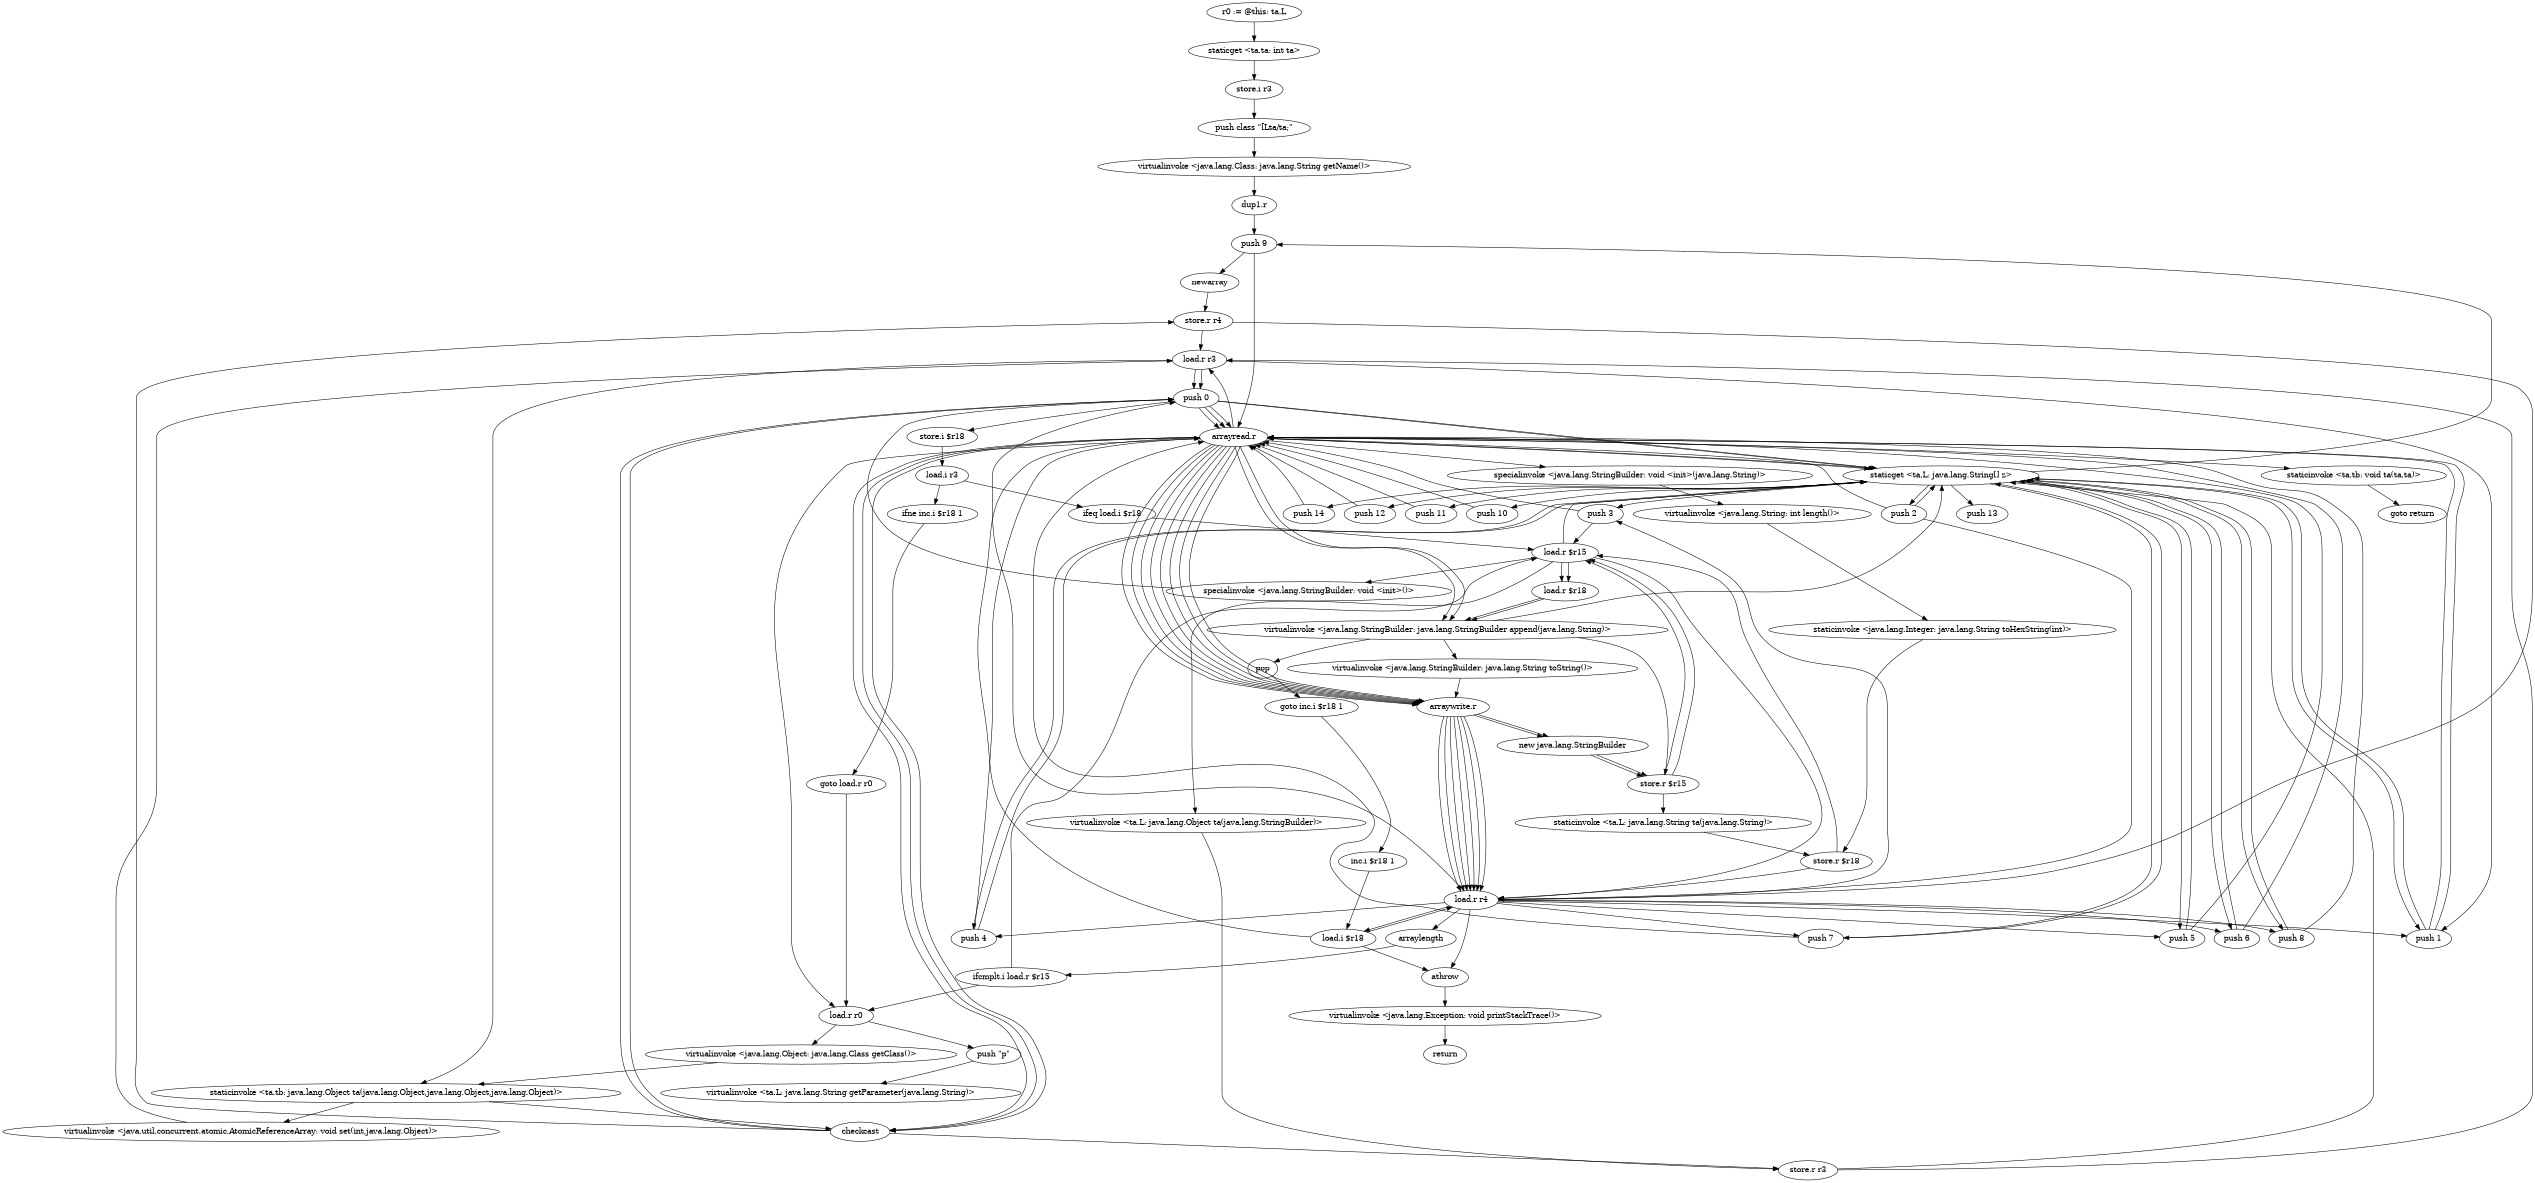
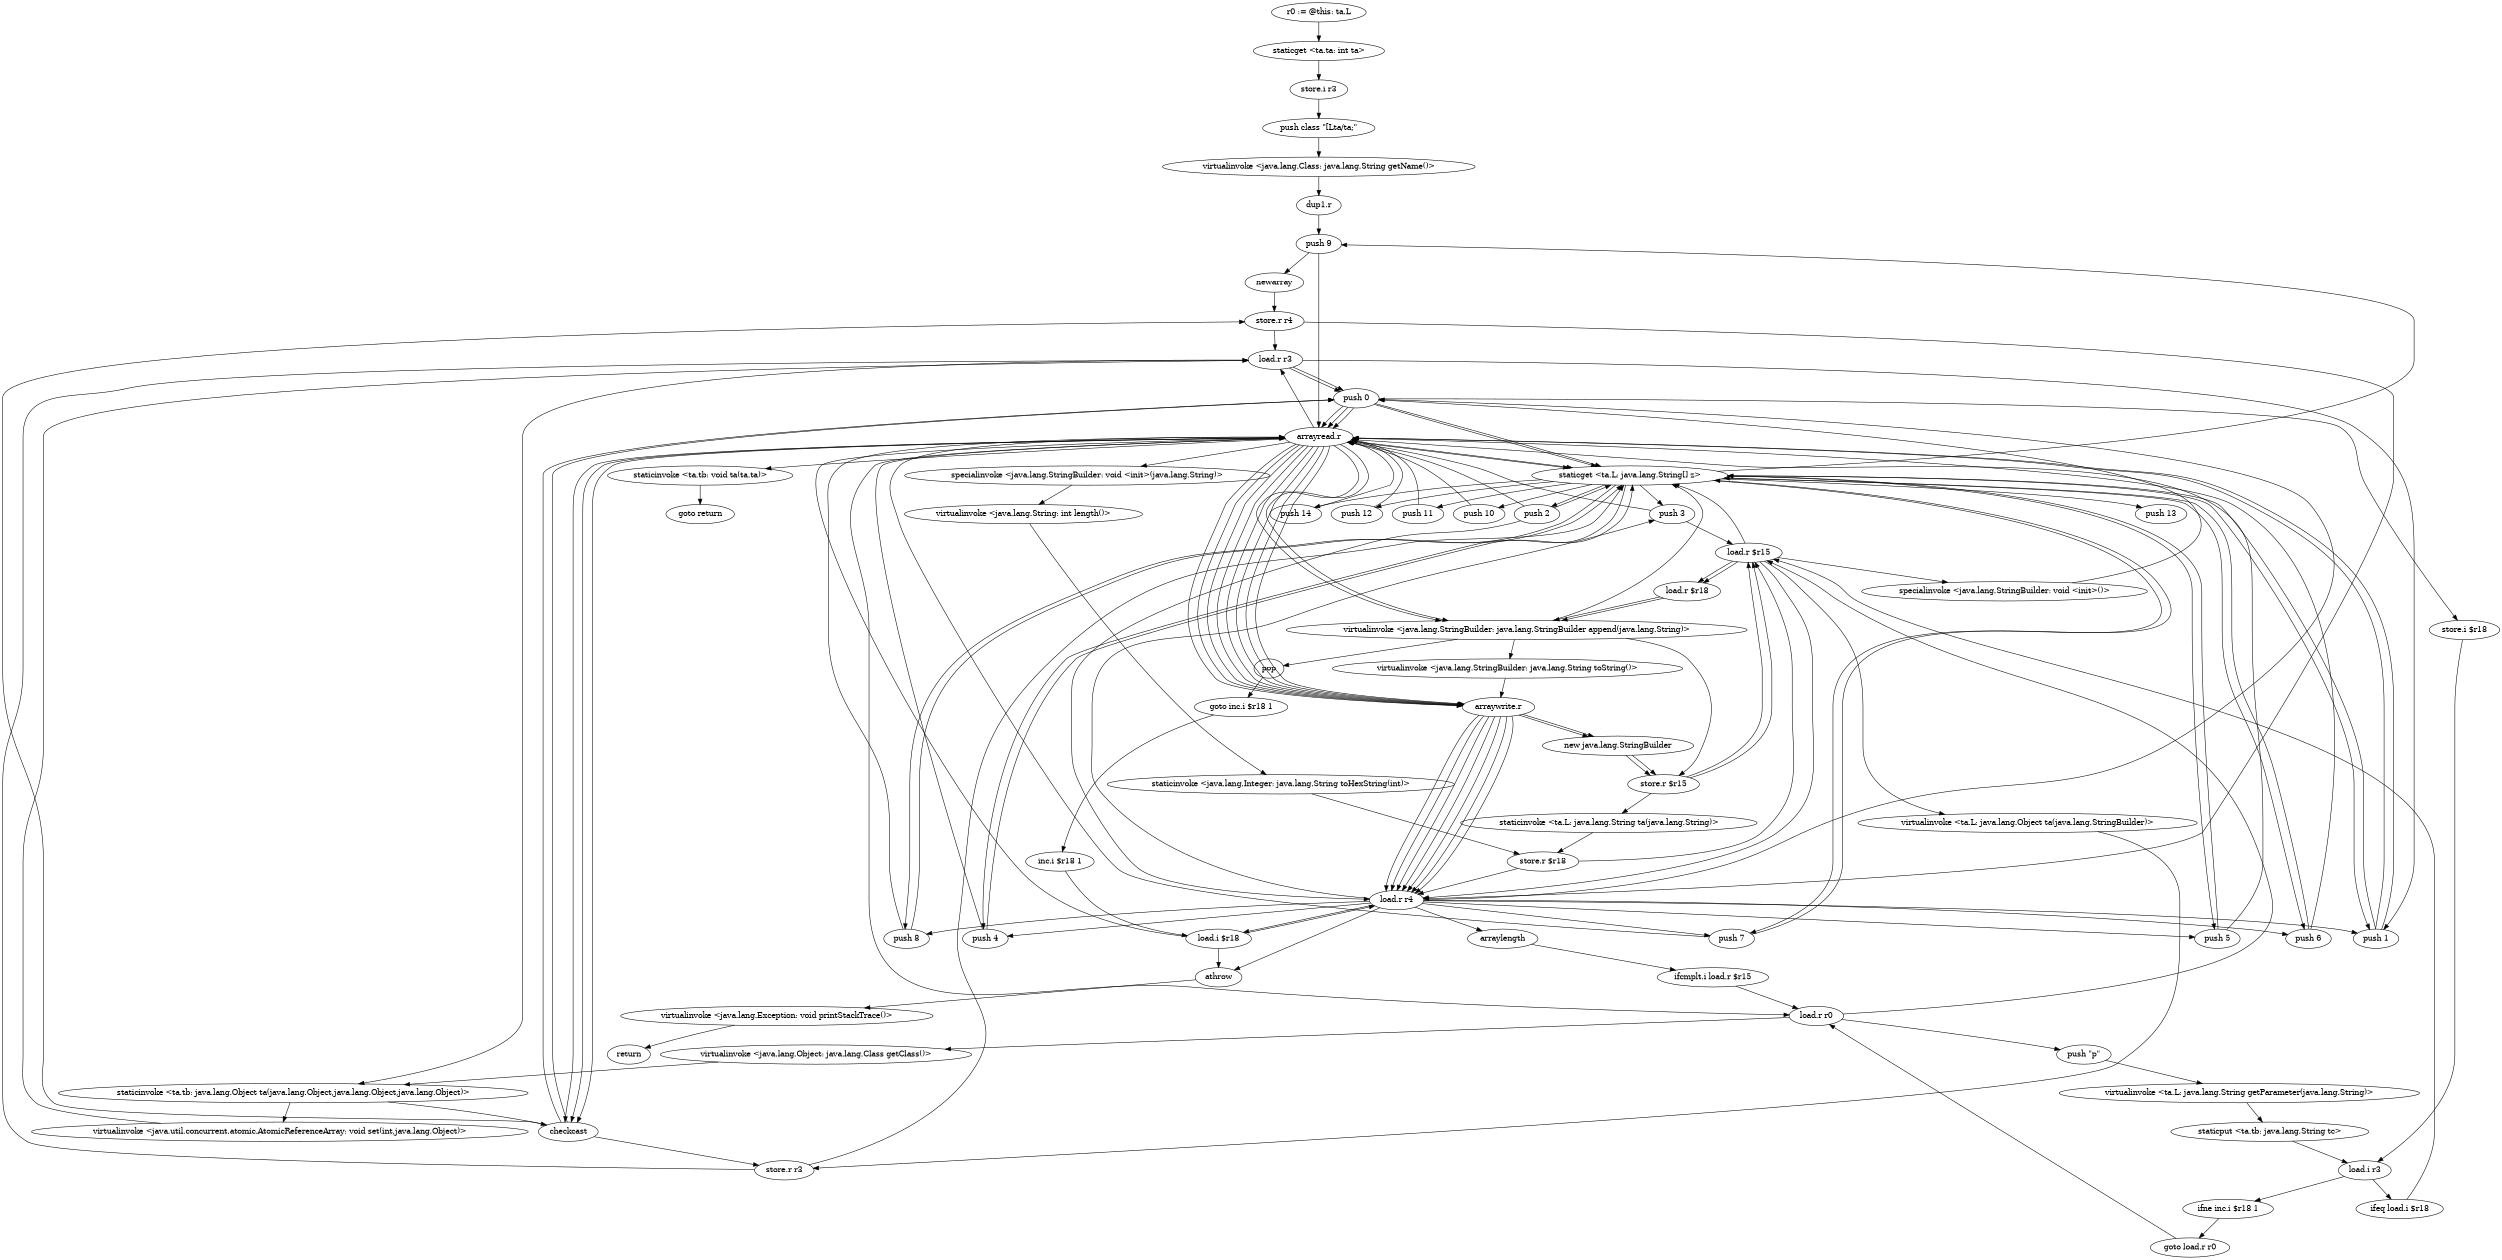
(1150, 654) -> (2245, 822)
none -> (2270, 1132)
